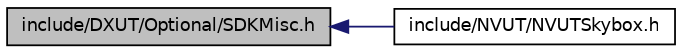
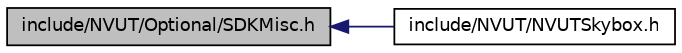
(169, 27) -> (169, 27)
